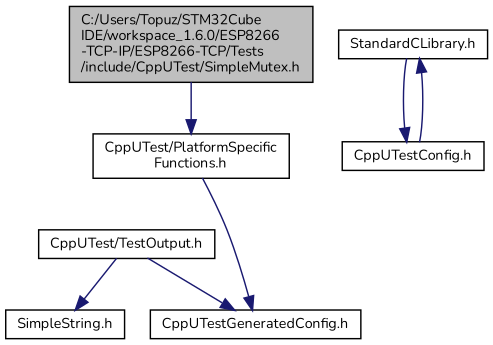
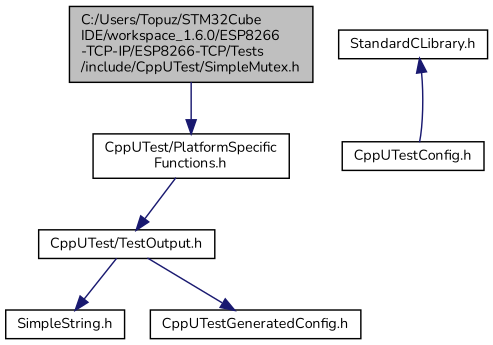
(404, 93) -> none
(229, 236) -> (160, 198)
